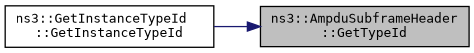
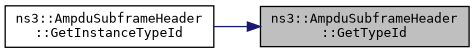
(109, 27) -> (109, 27)
